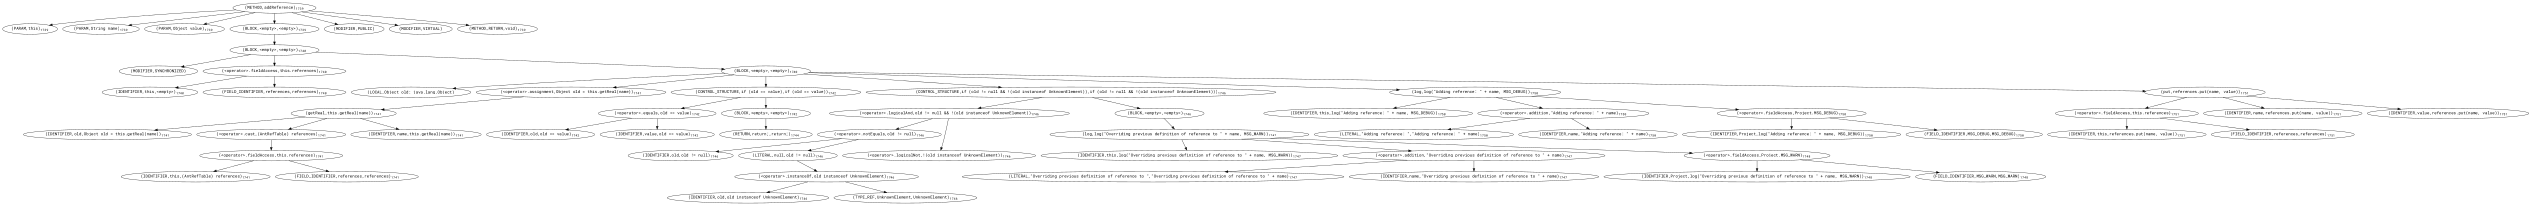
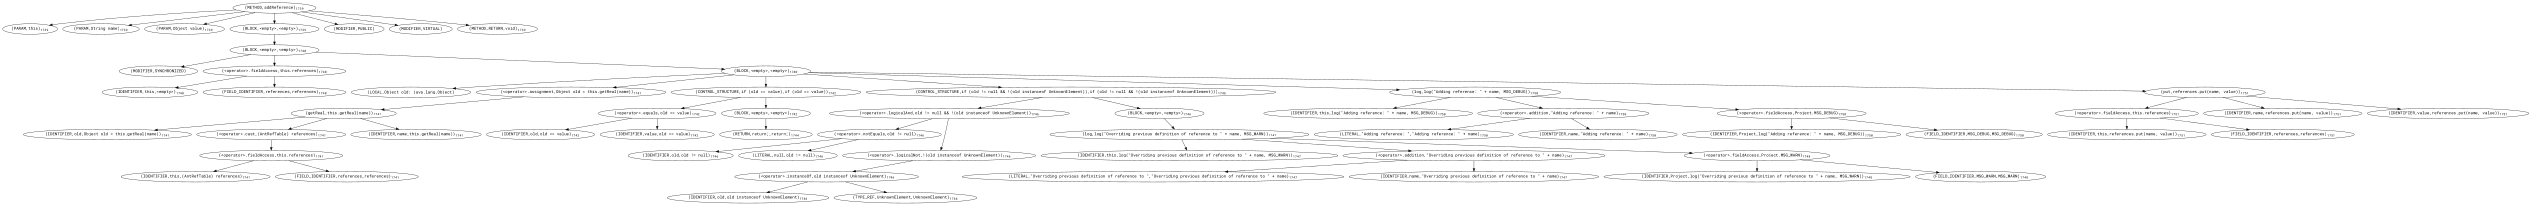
(806, 165) -> (884, 166)
